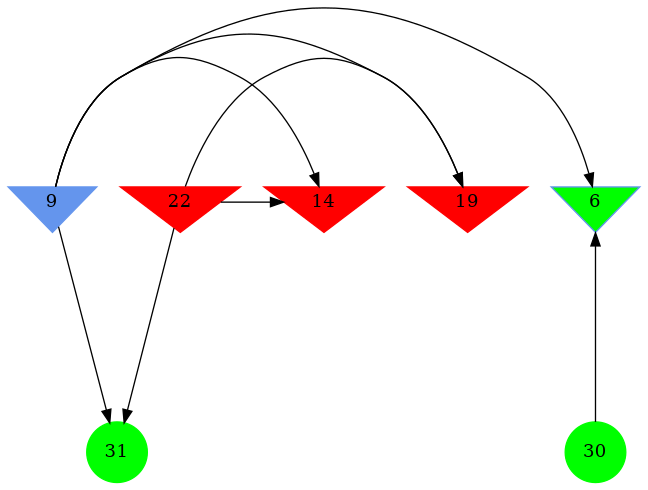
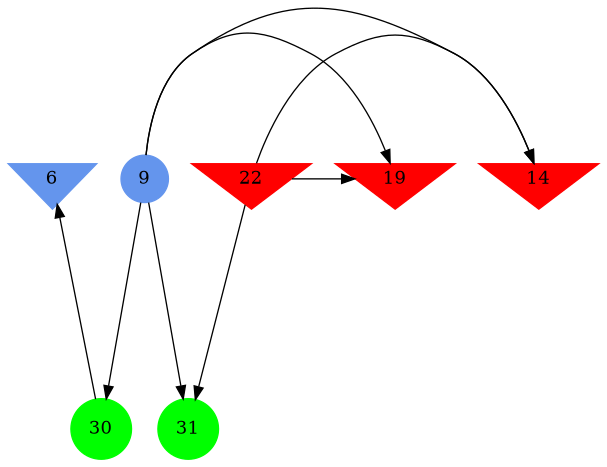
(317, 9) -> (125, 294)
(52, 202) -> (145, 179)
(595, 202) -> (52, 179)
